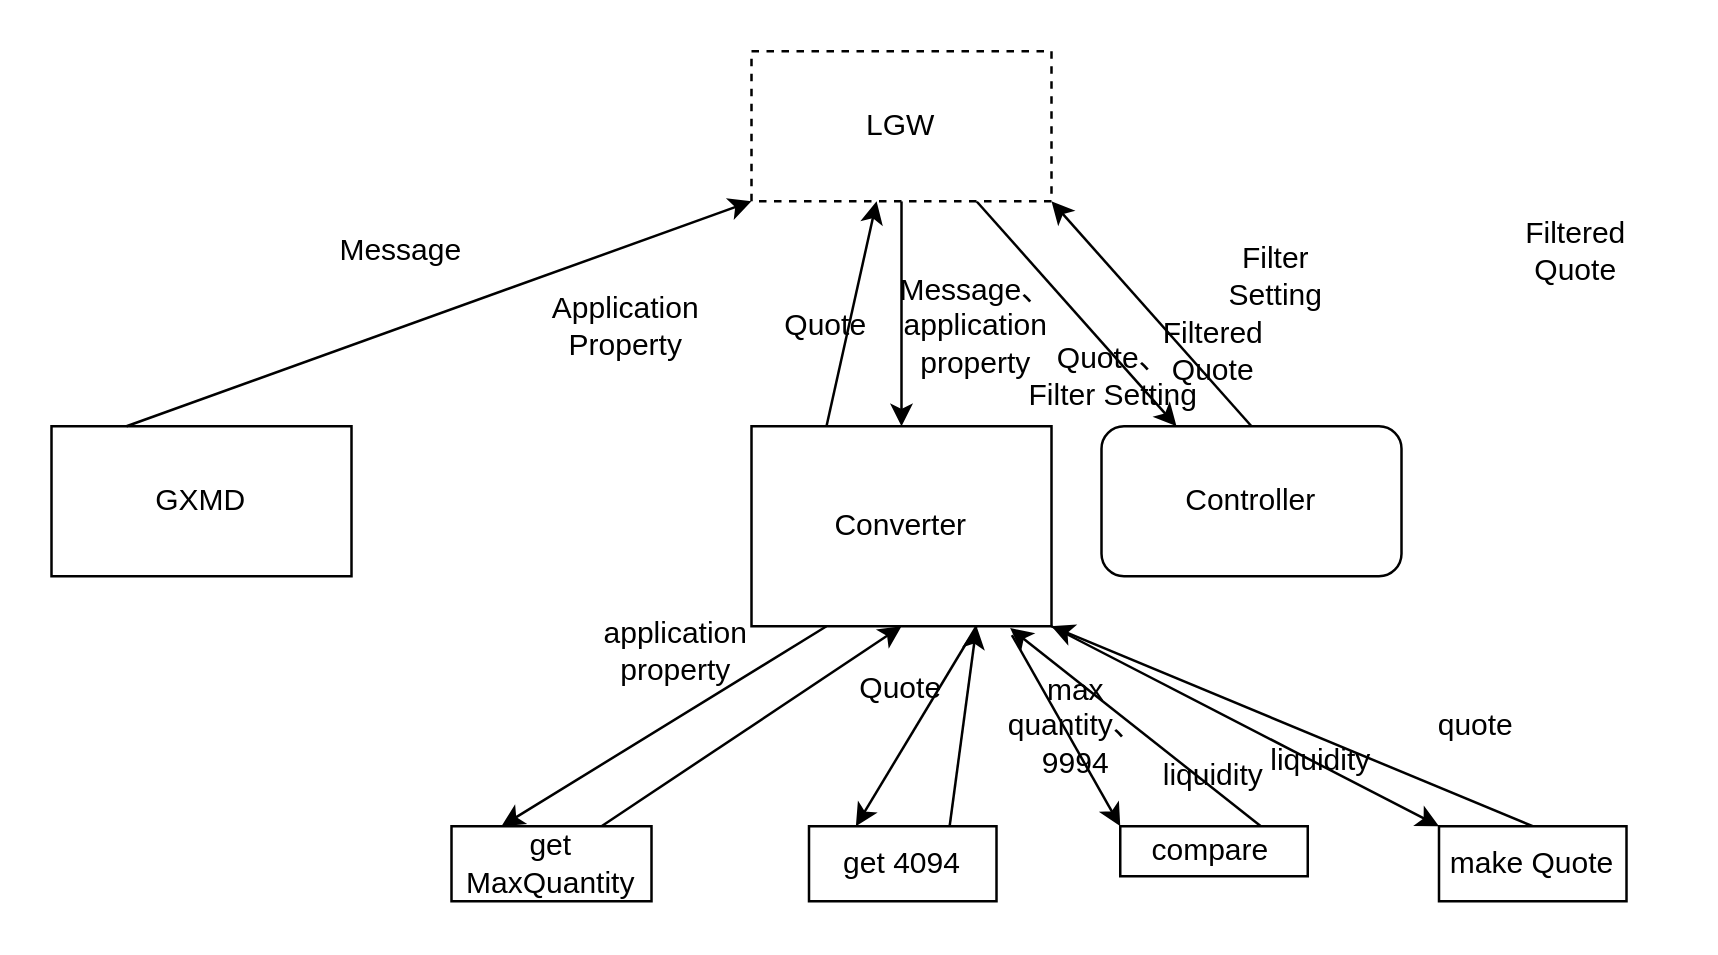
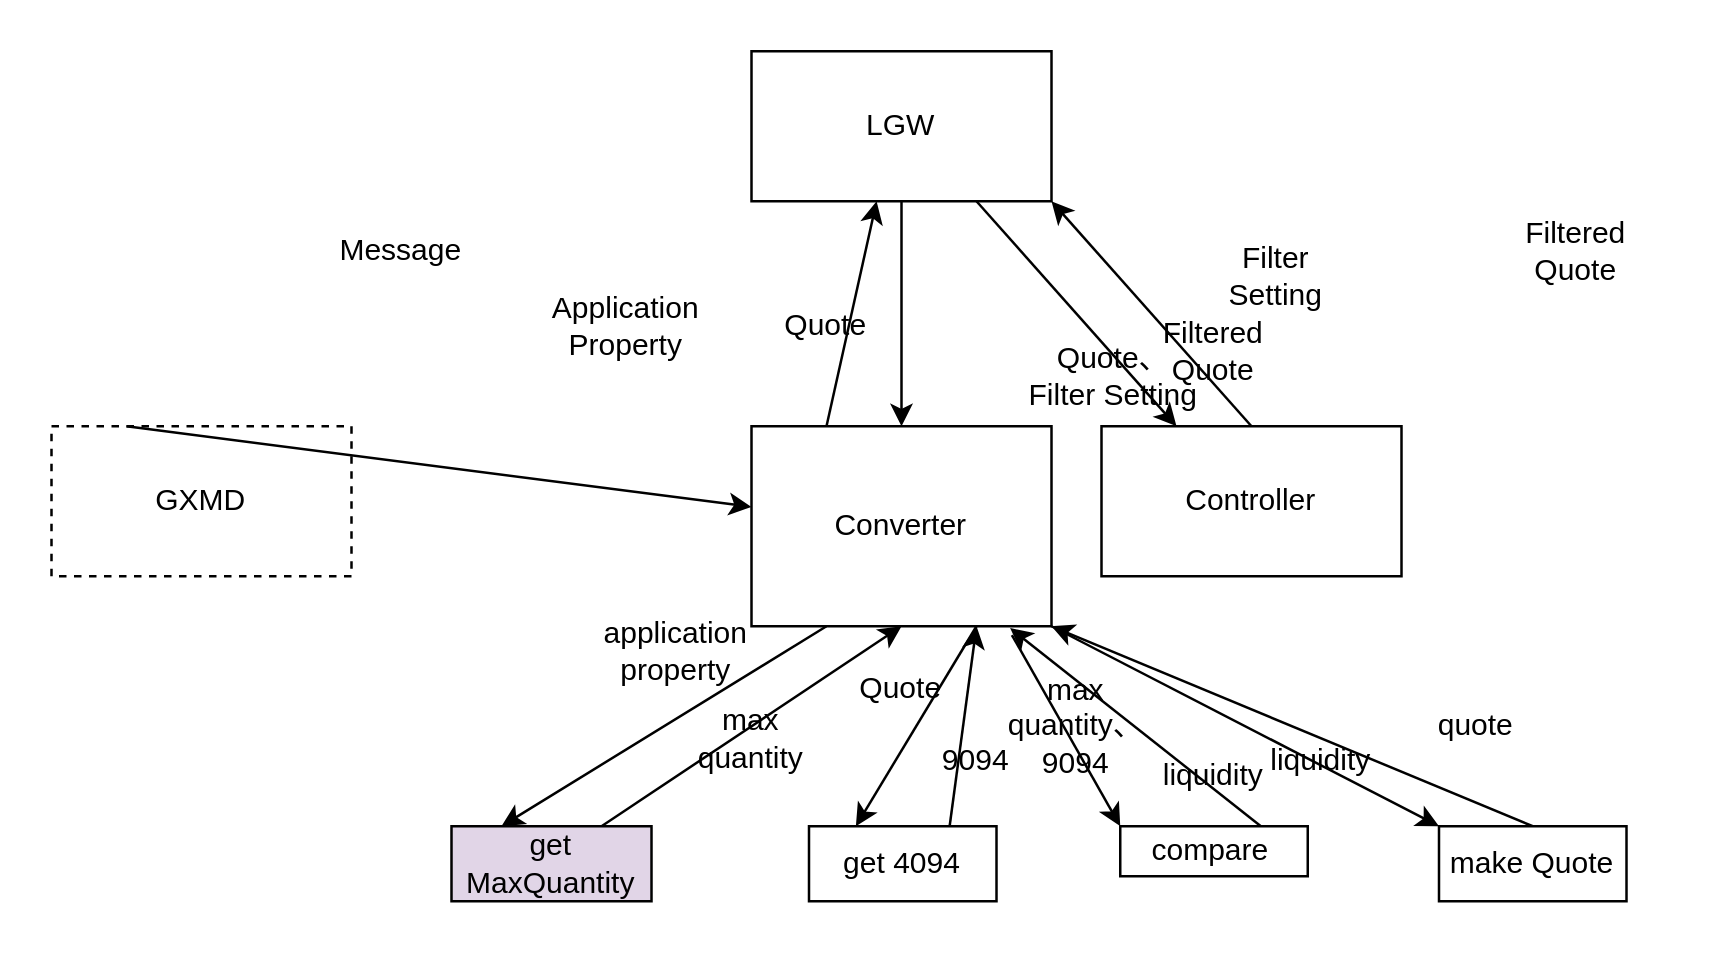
(901, 126) -> (901, 126)
(431, 316) -> (431, 466)
(976, 326) -> none
(201, 501) -> (201, 501)
(1251, 501) -> (1251, 501)
(1076, 726) -> (1076, 726)
none -> (751, 739)
none -> (976, 761)
(551, 864) -> (551, 864)
